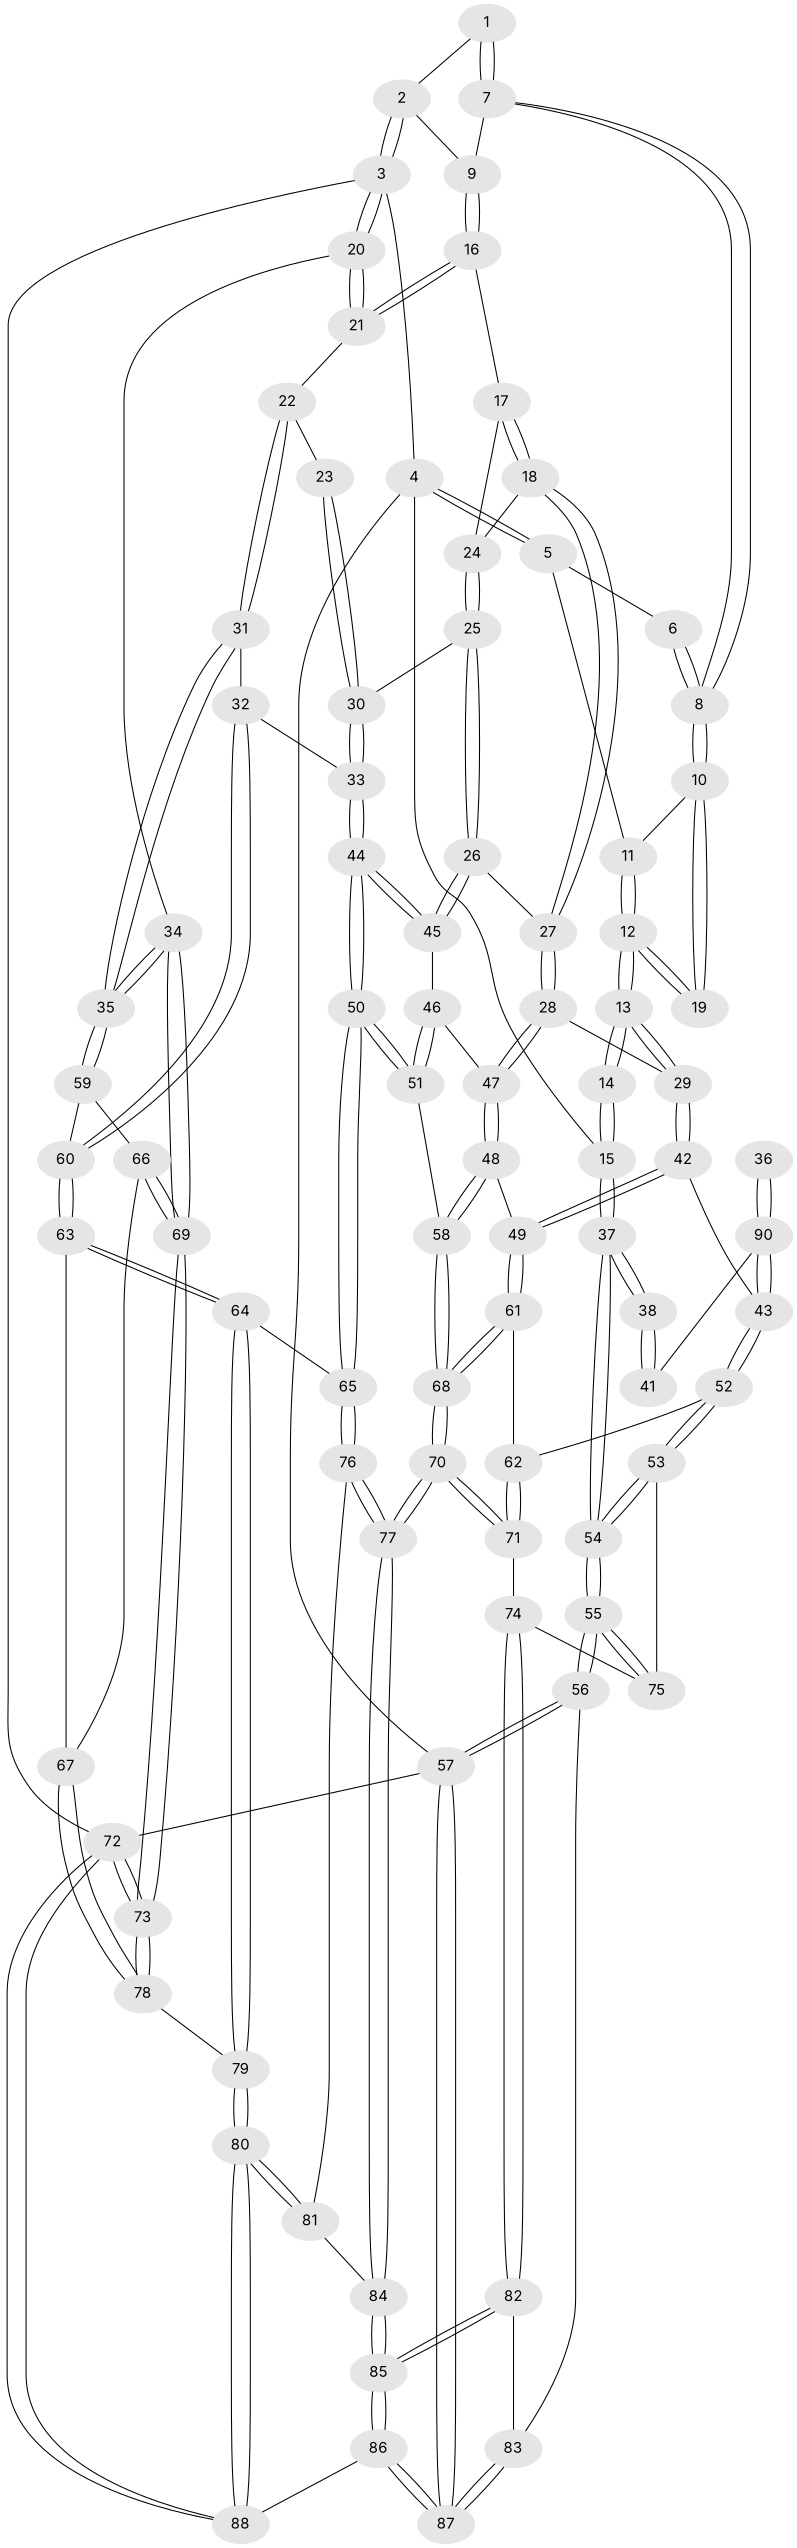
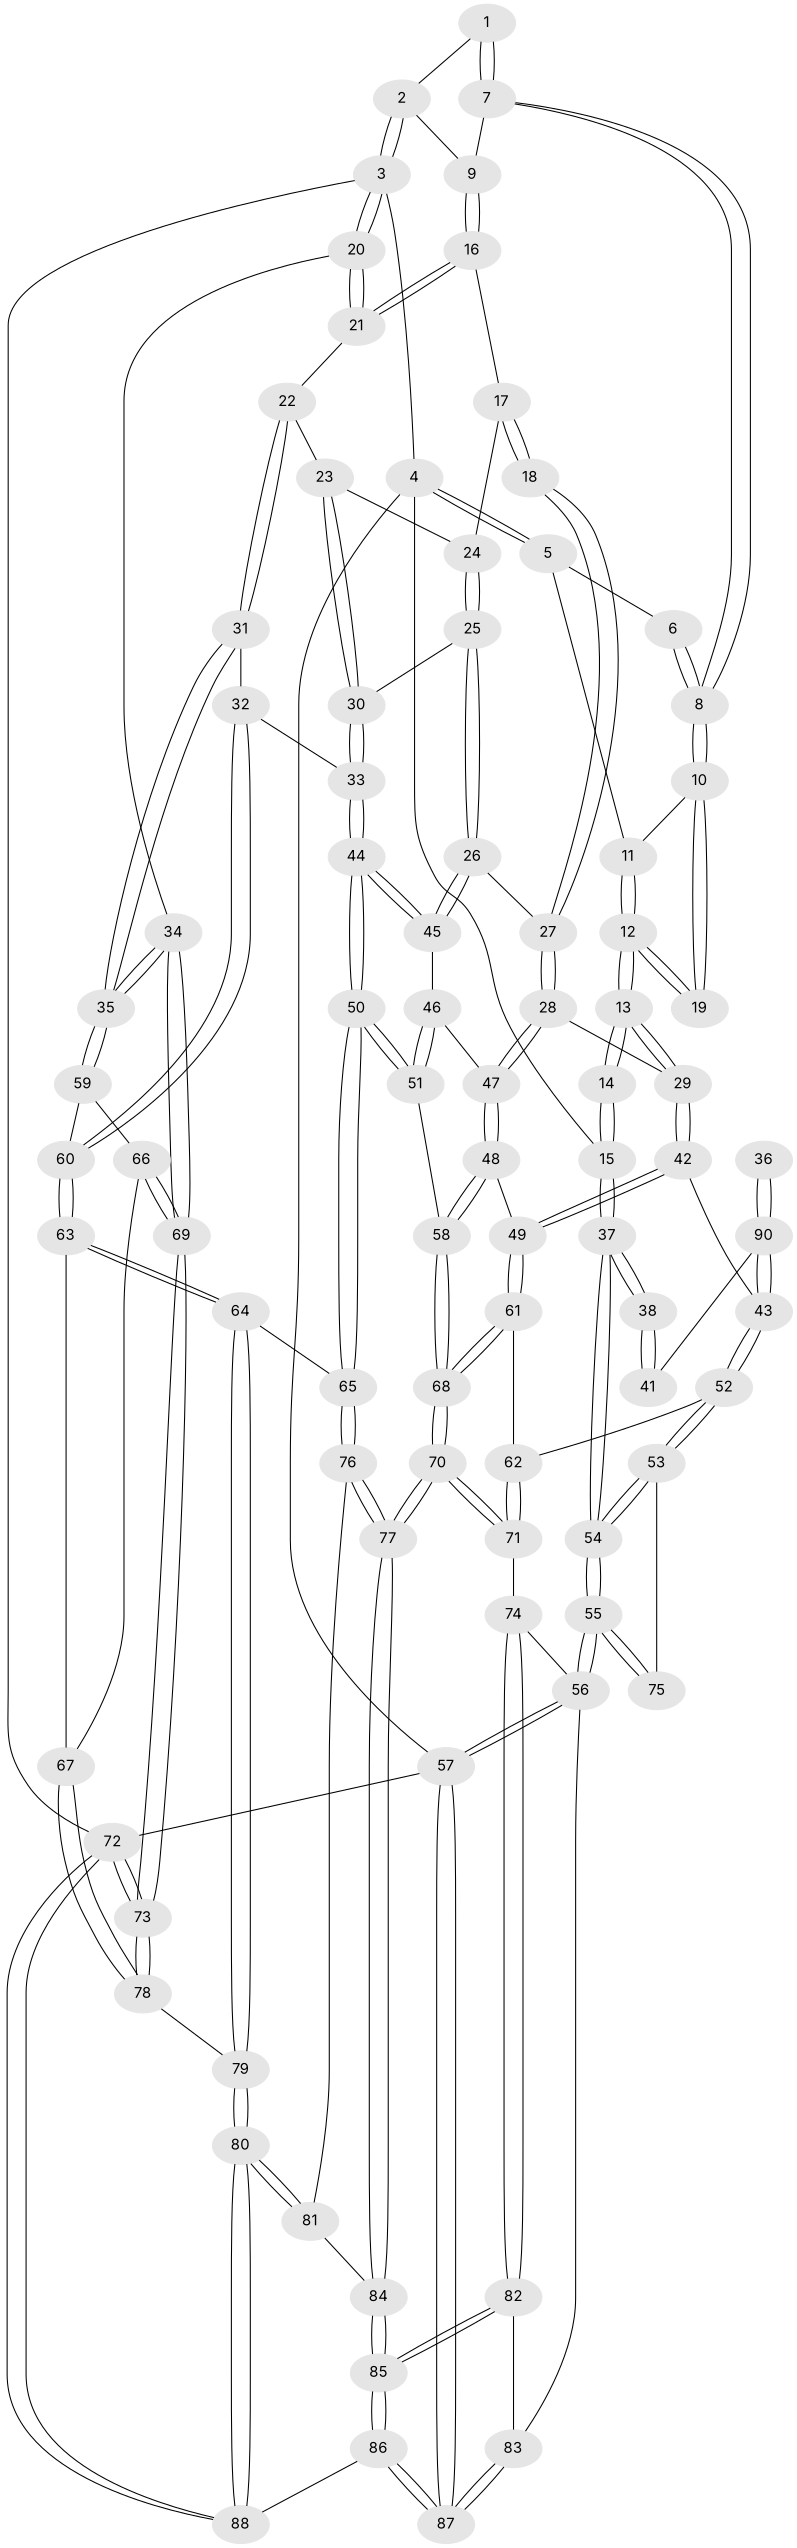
(502, 515) -> (399, 516)
(587, 1654) -> (547, 1653)
